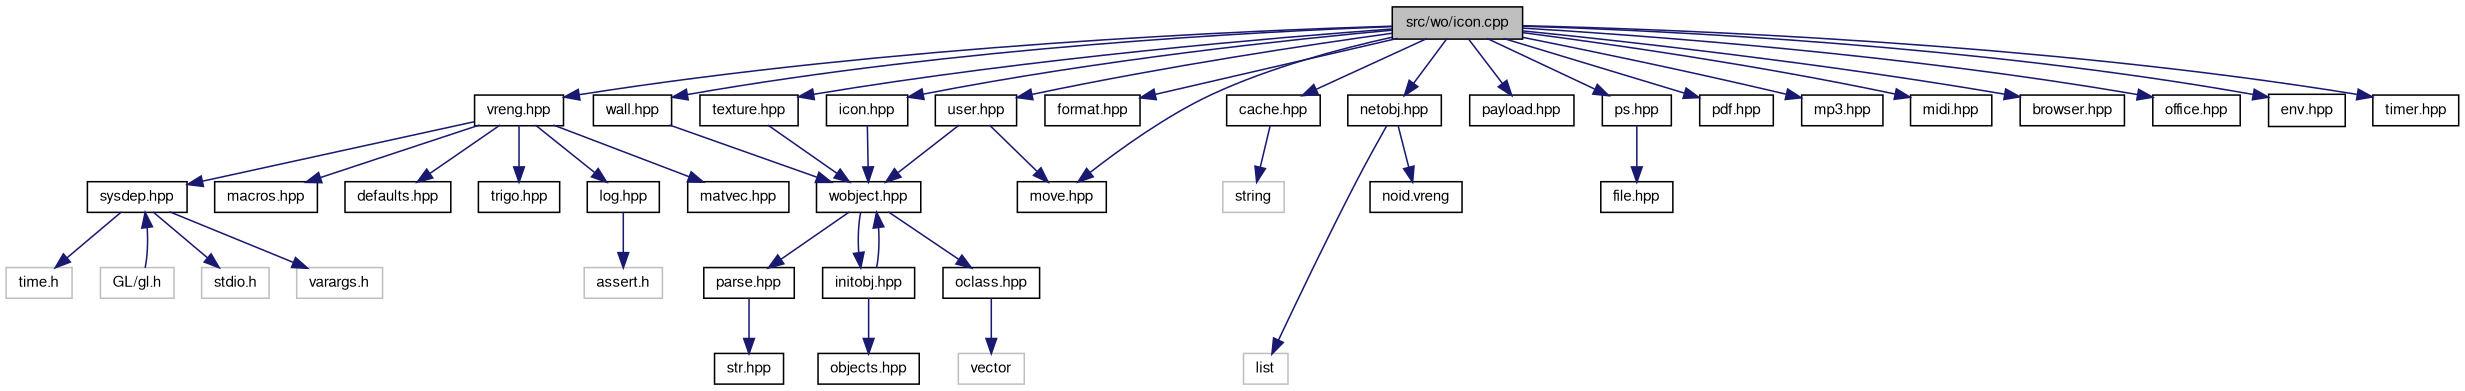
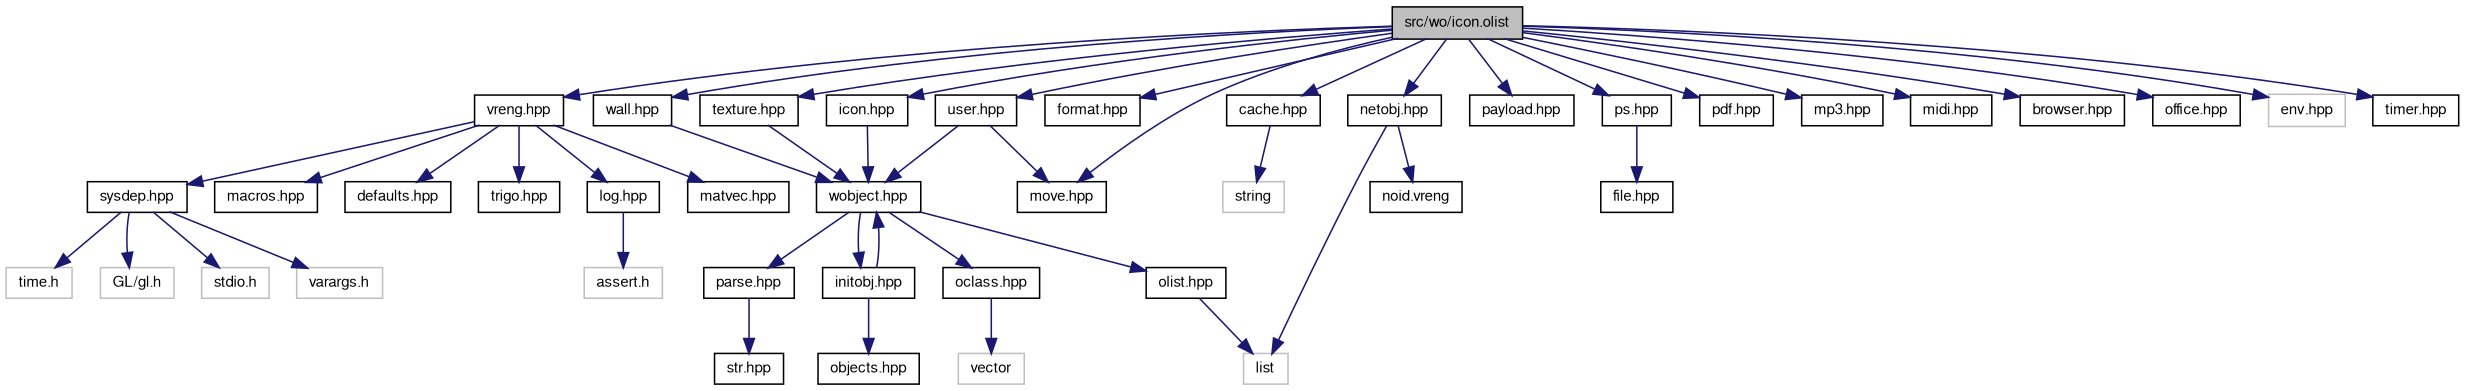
(1457, 23) -> (1457, 23)
(2307, 110) -> (2307, 110)
(147, 248) -> (127, 232)
none -> (1186, 283)
